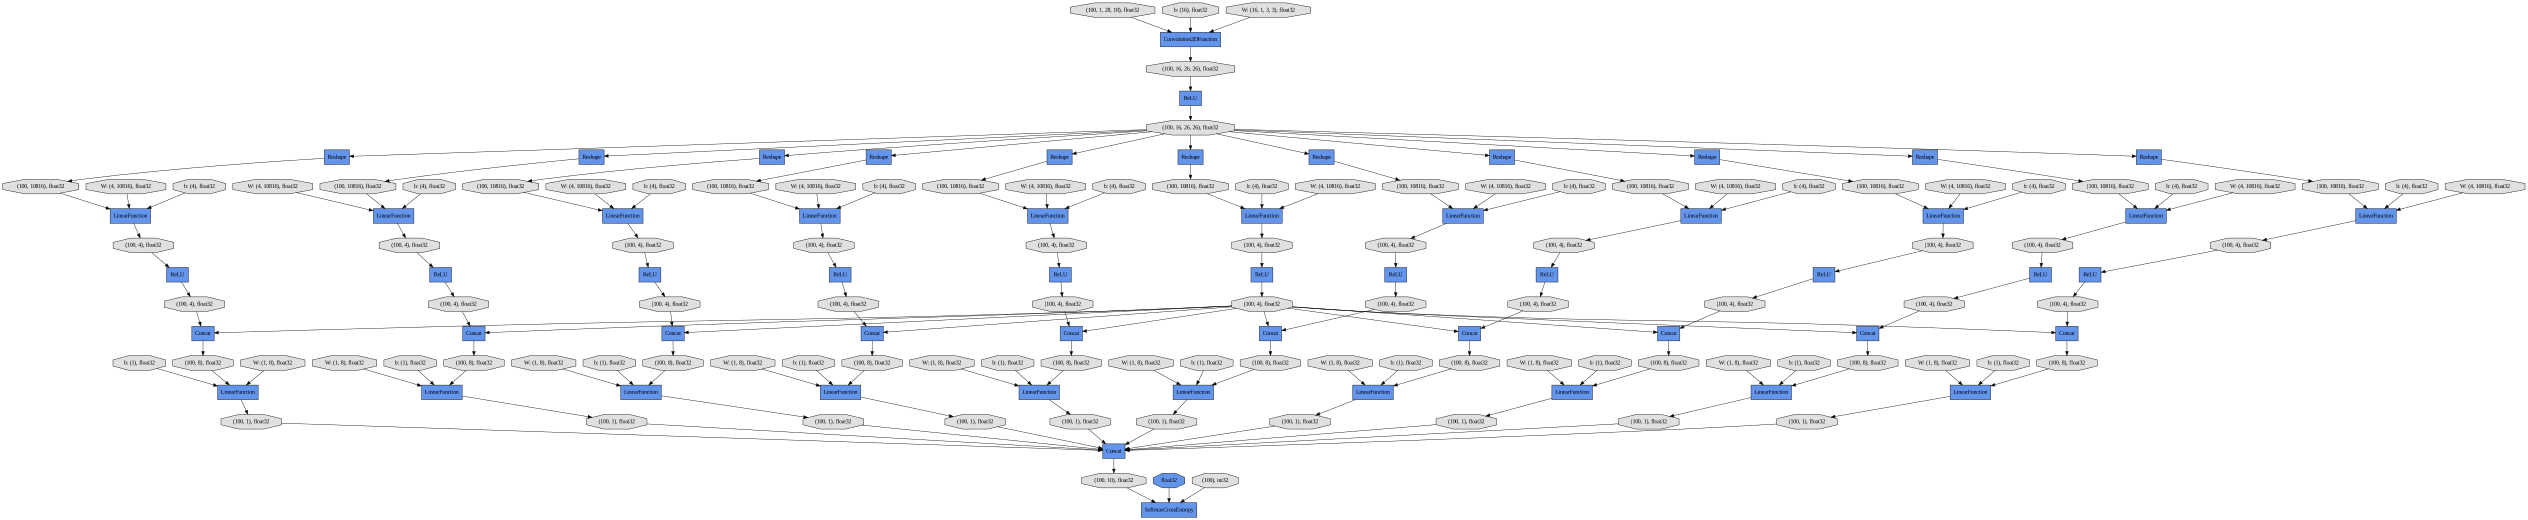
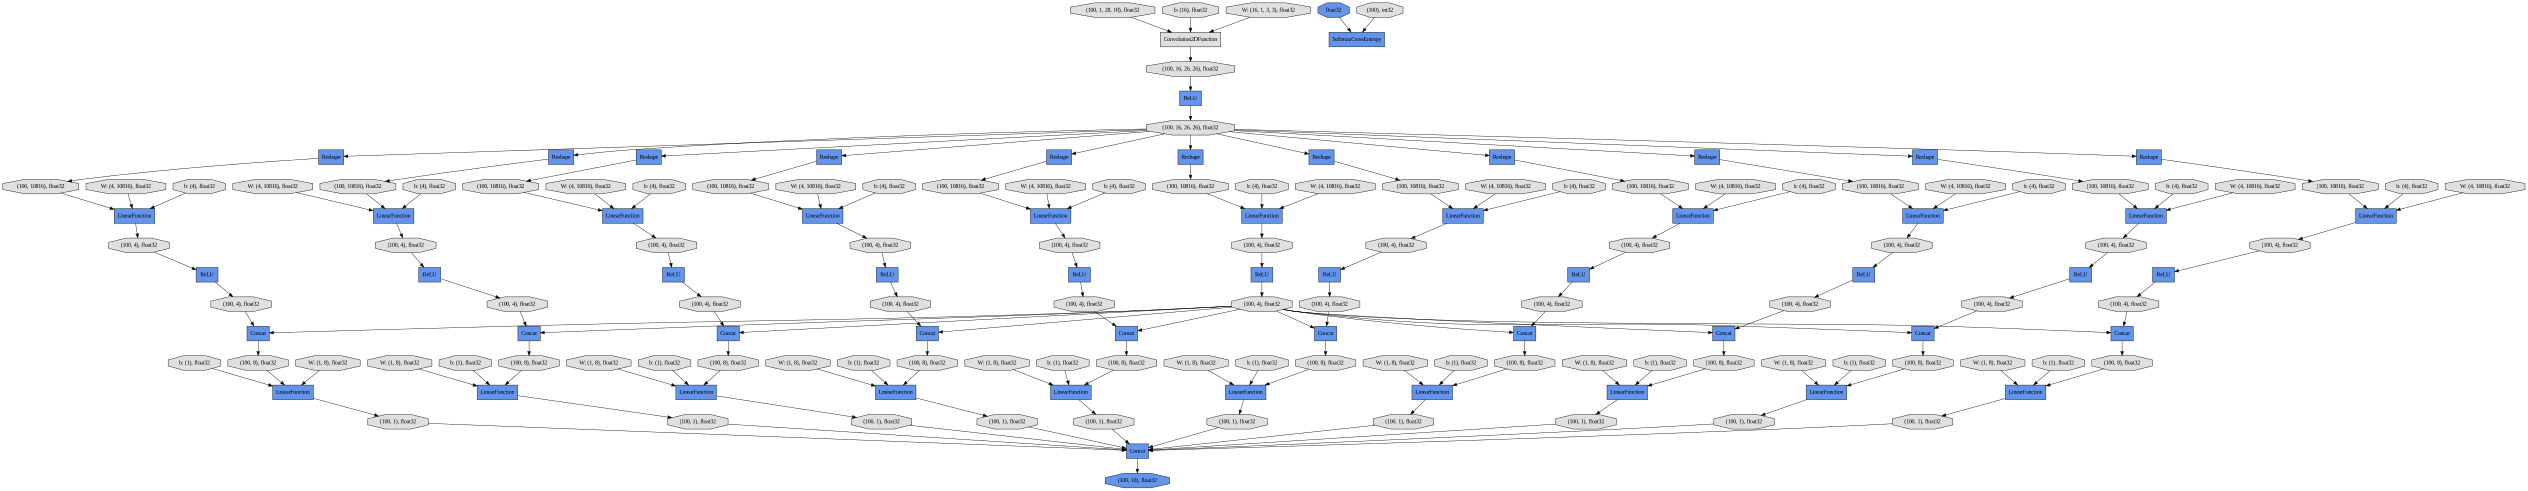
(1191, 40) -> (1191, 40)
(1114, 481) -> (1137, 481)
(1140, 494) -> none
